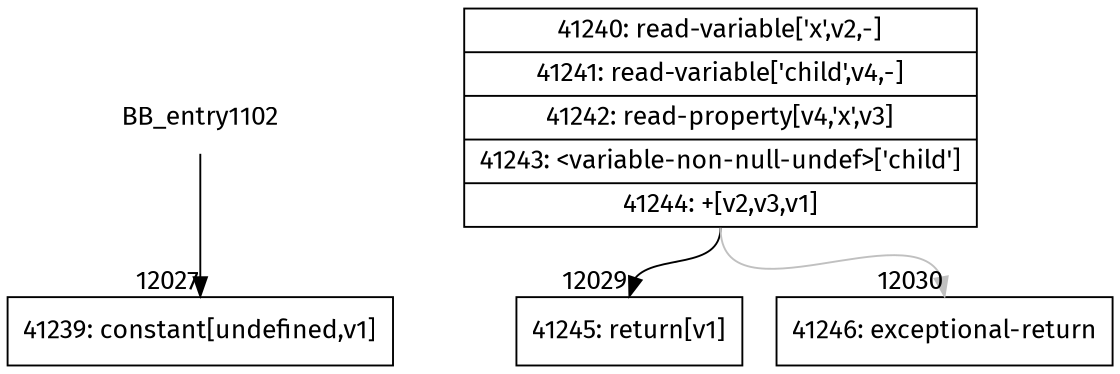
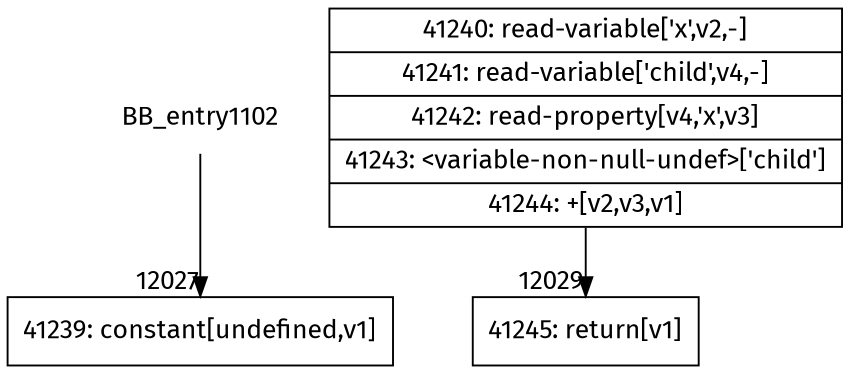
(945, 331) -> none
